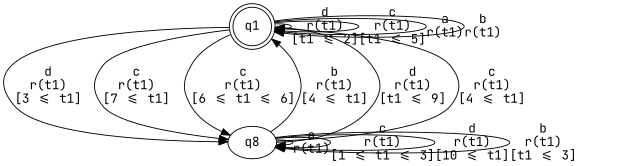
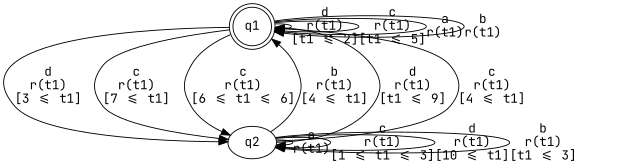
(252, 143) -> (252, 143)
